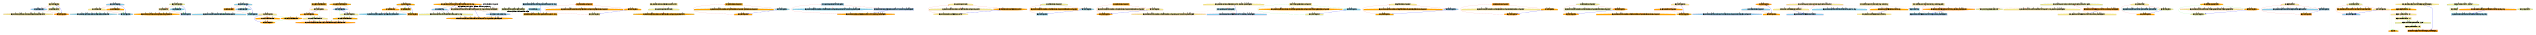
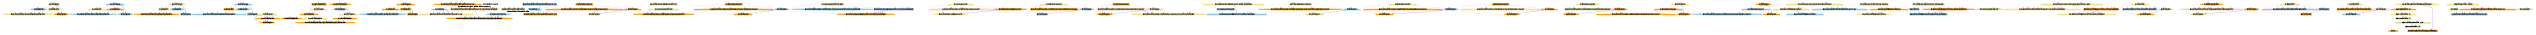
(833, 4) -> (833, 4)
